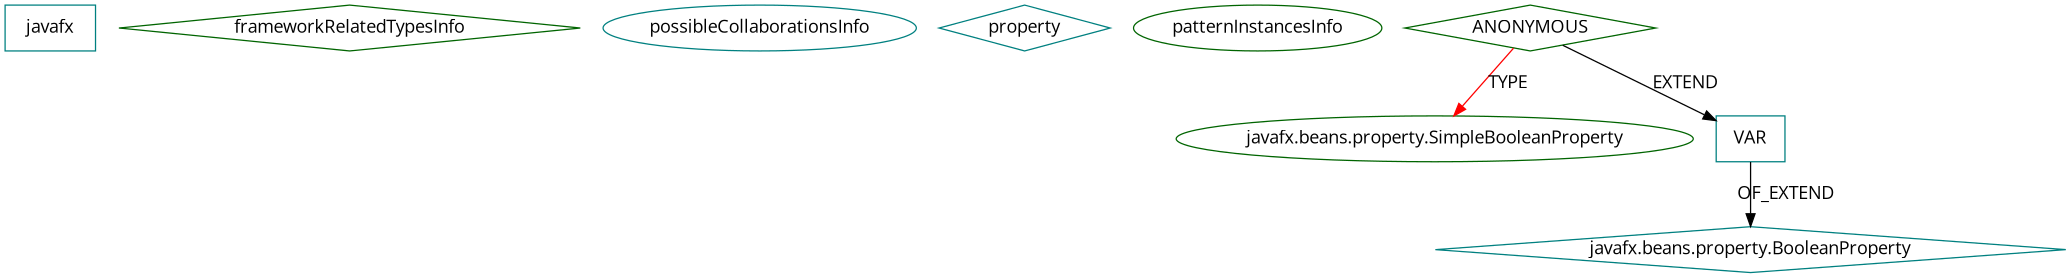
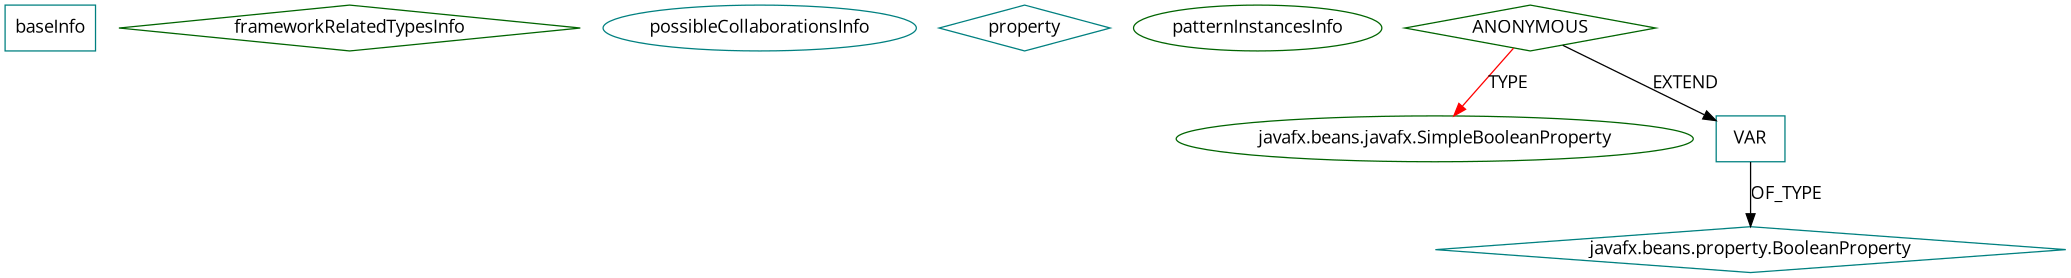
(50, 28) -> (50, 28)
(1435, 139) -> (1435, 139)
(1786, 194) -> (1786, 194)
